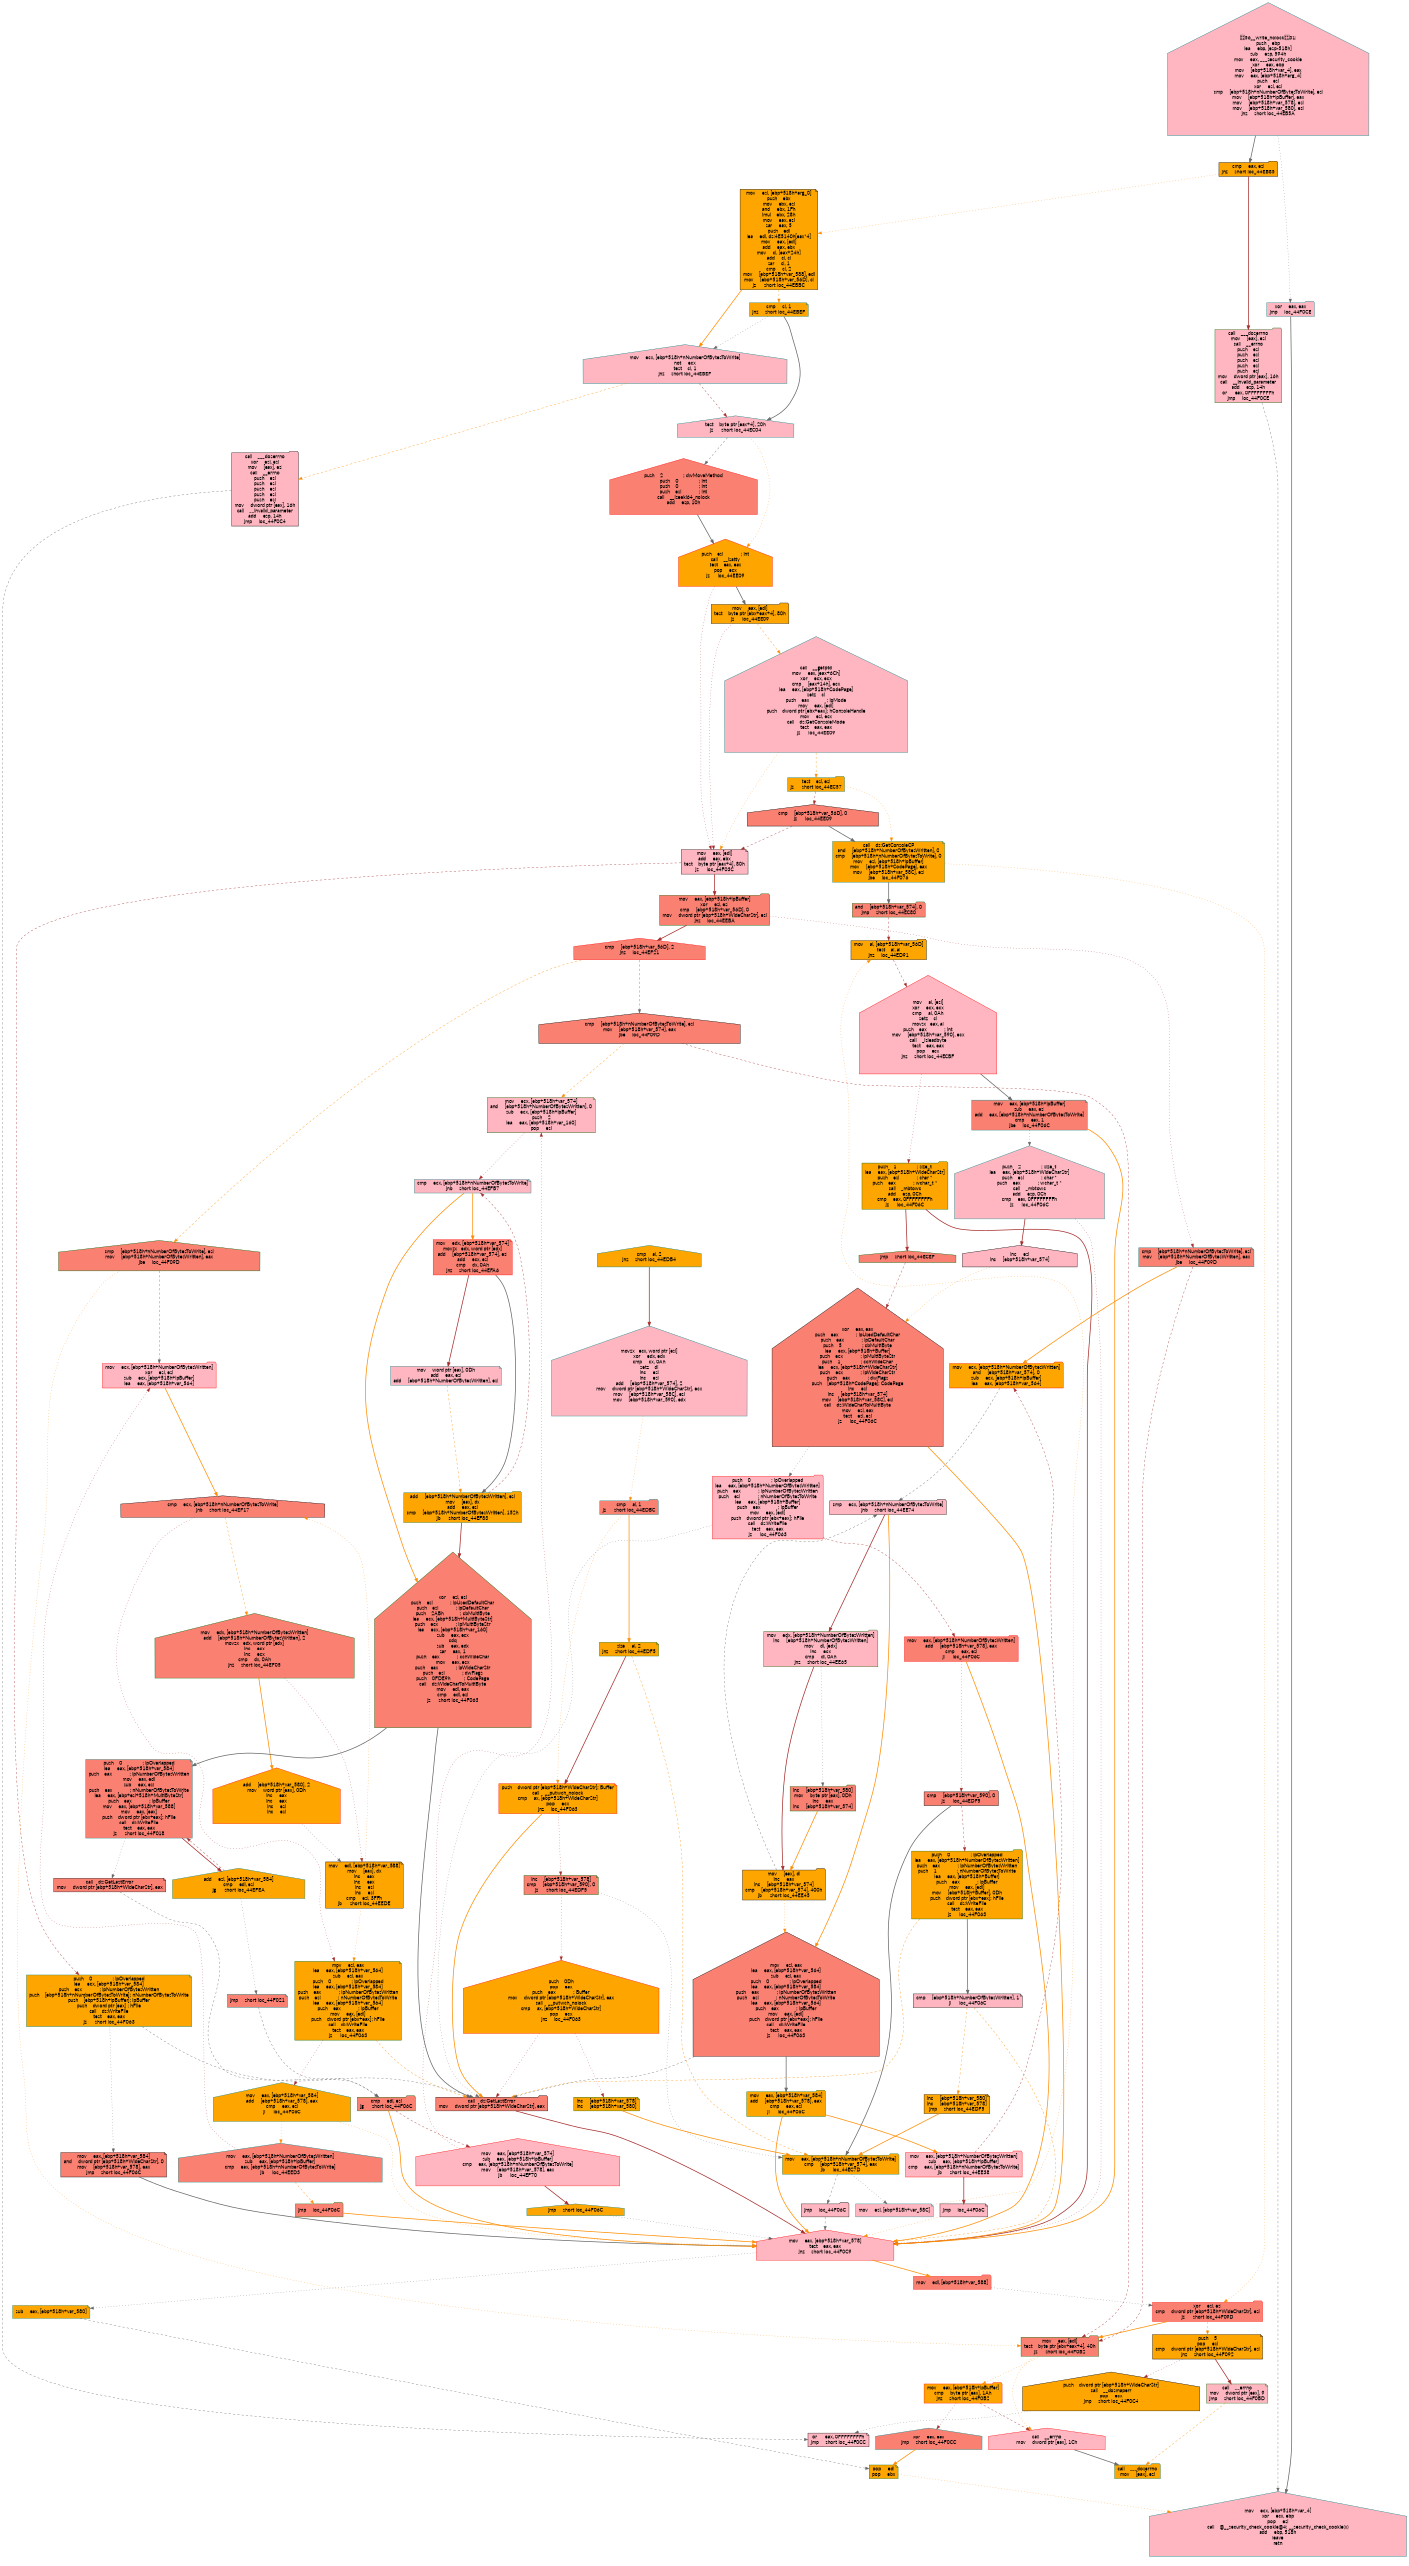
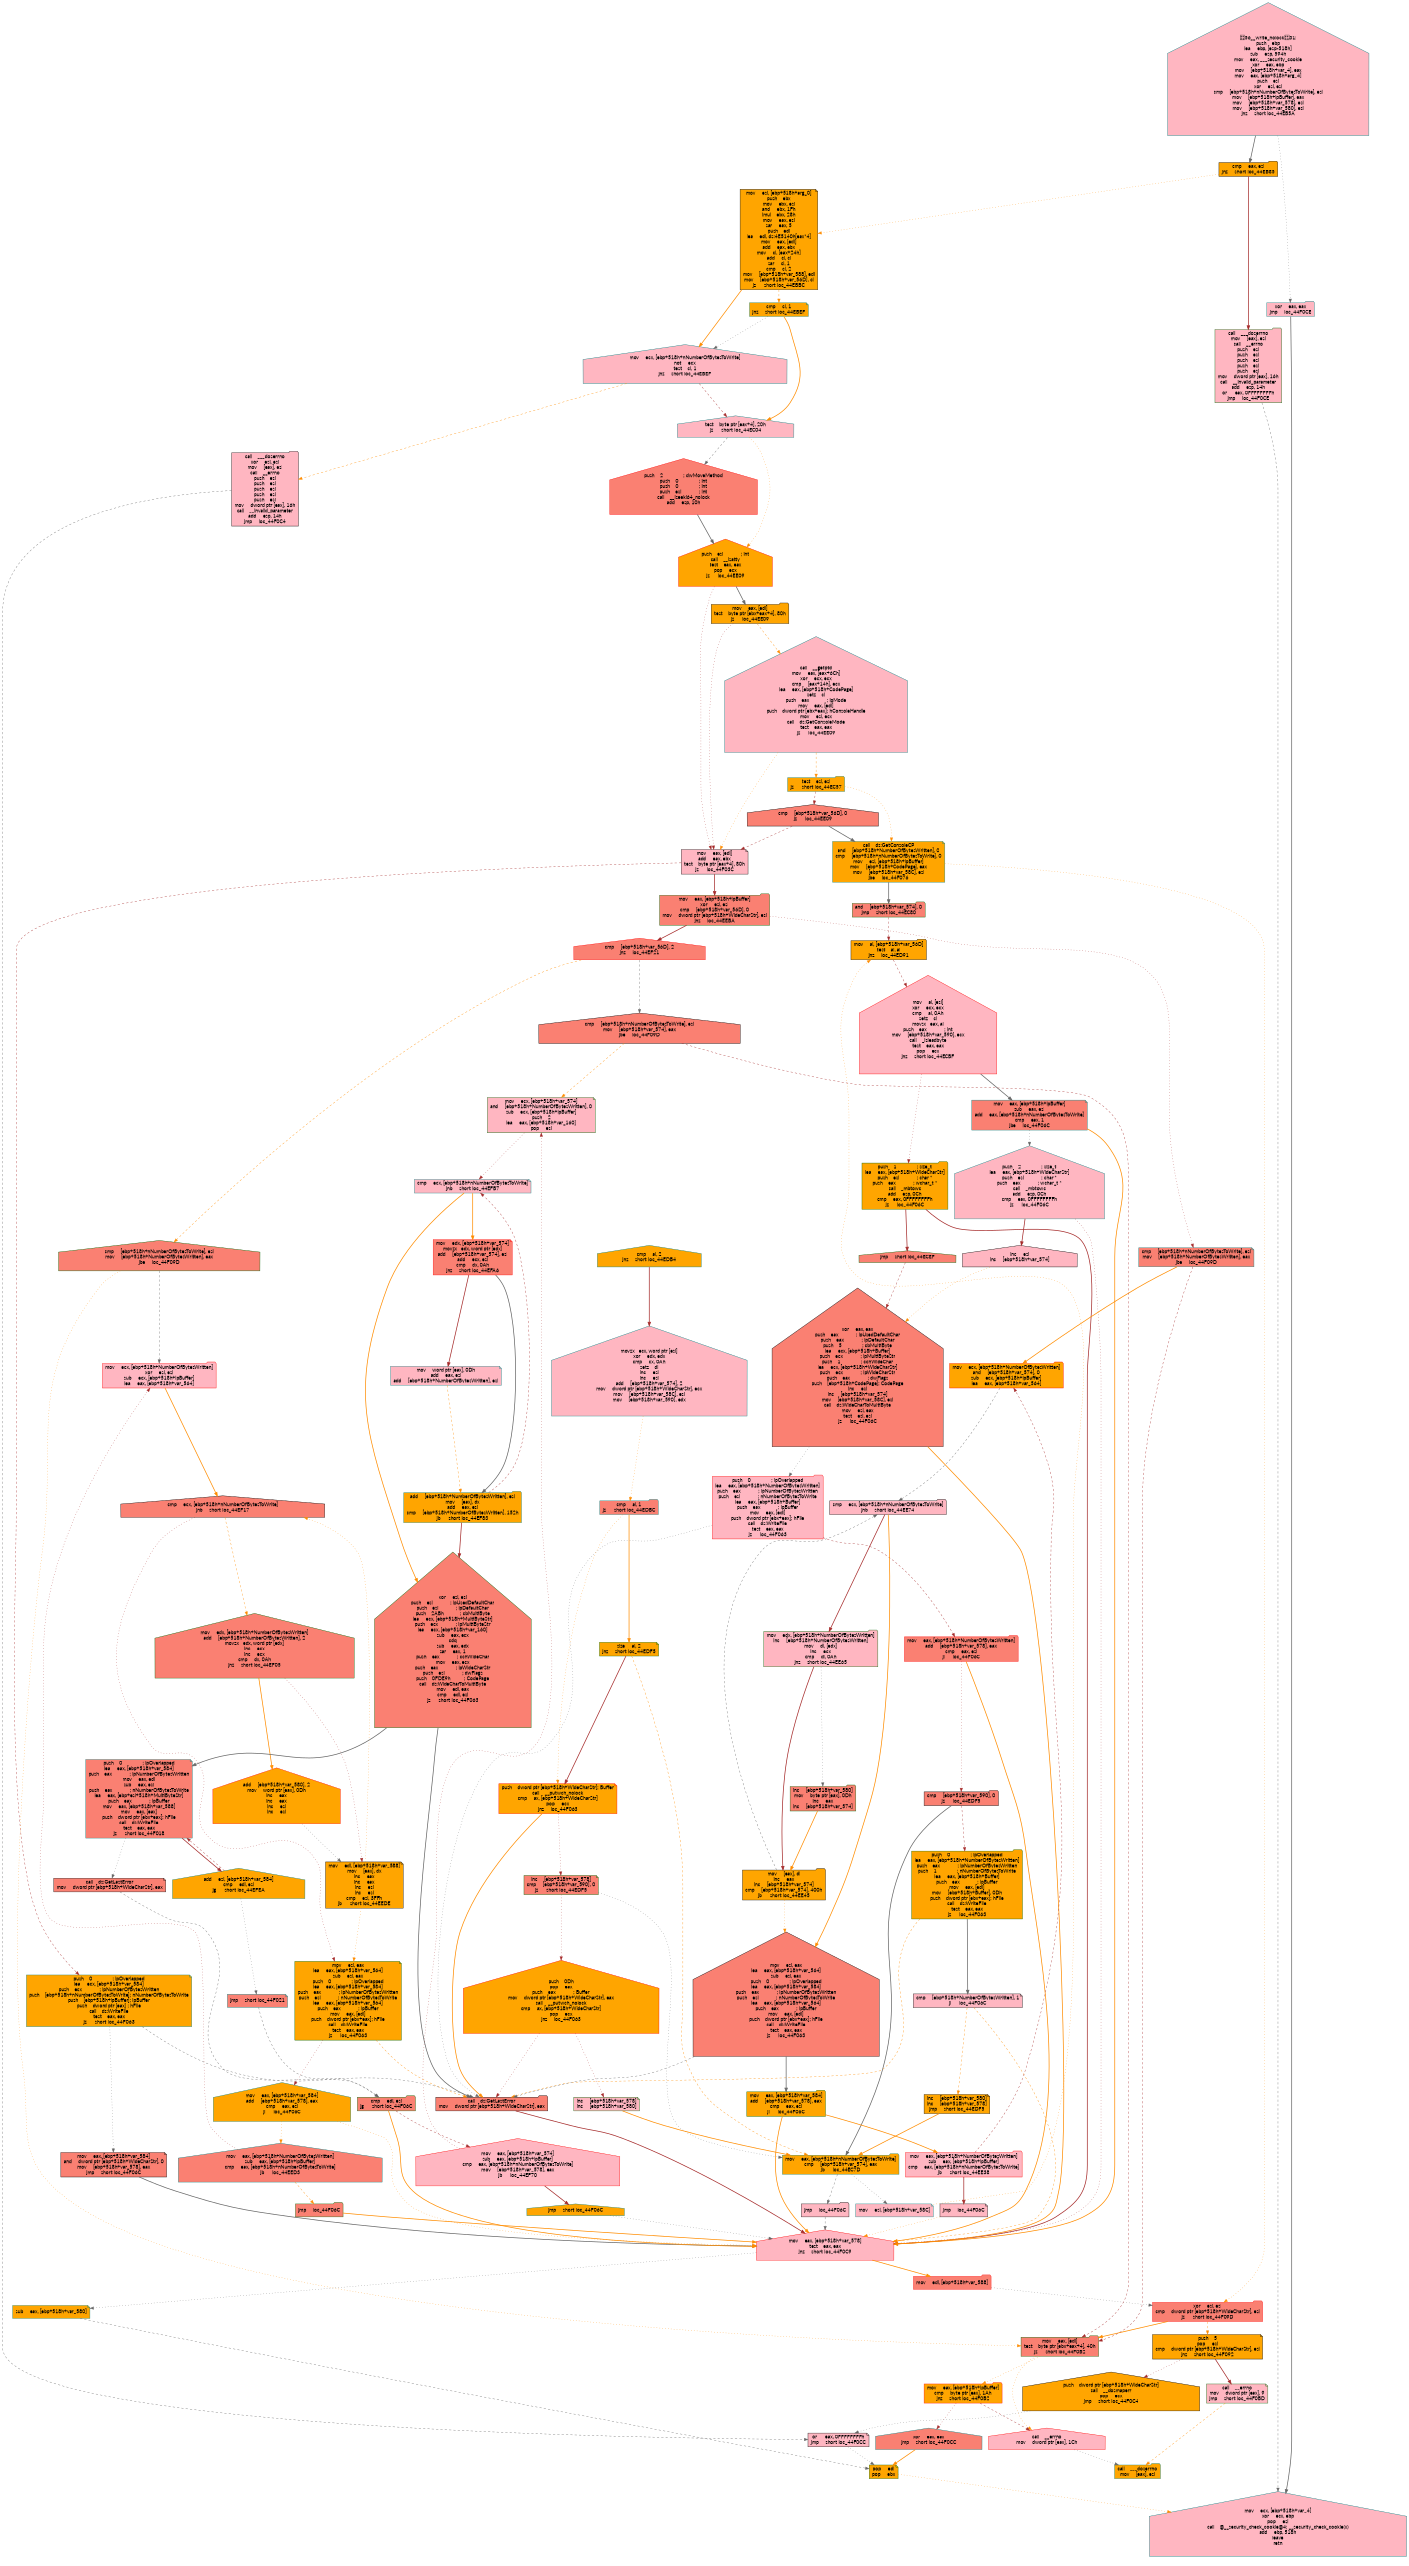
(800, 372) -> (800, 372)
(607, 2104) -> (607, 2104)
none -> (860, 2455)
(1095, 2457) -> (1095, 2457)
